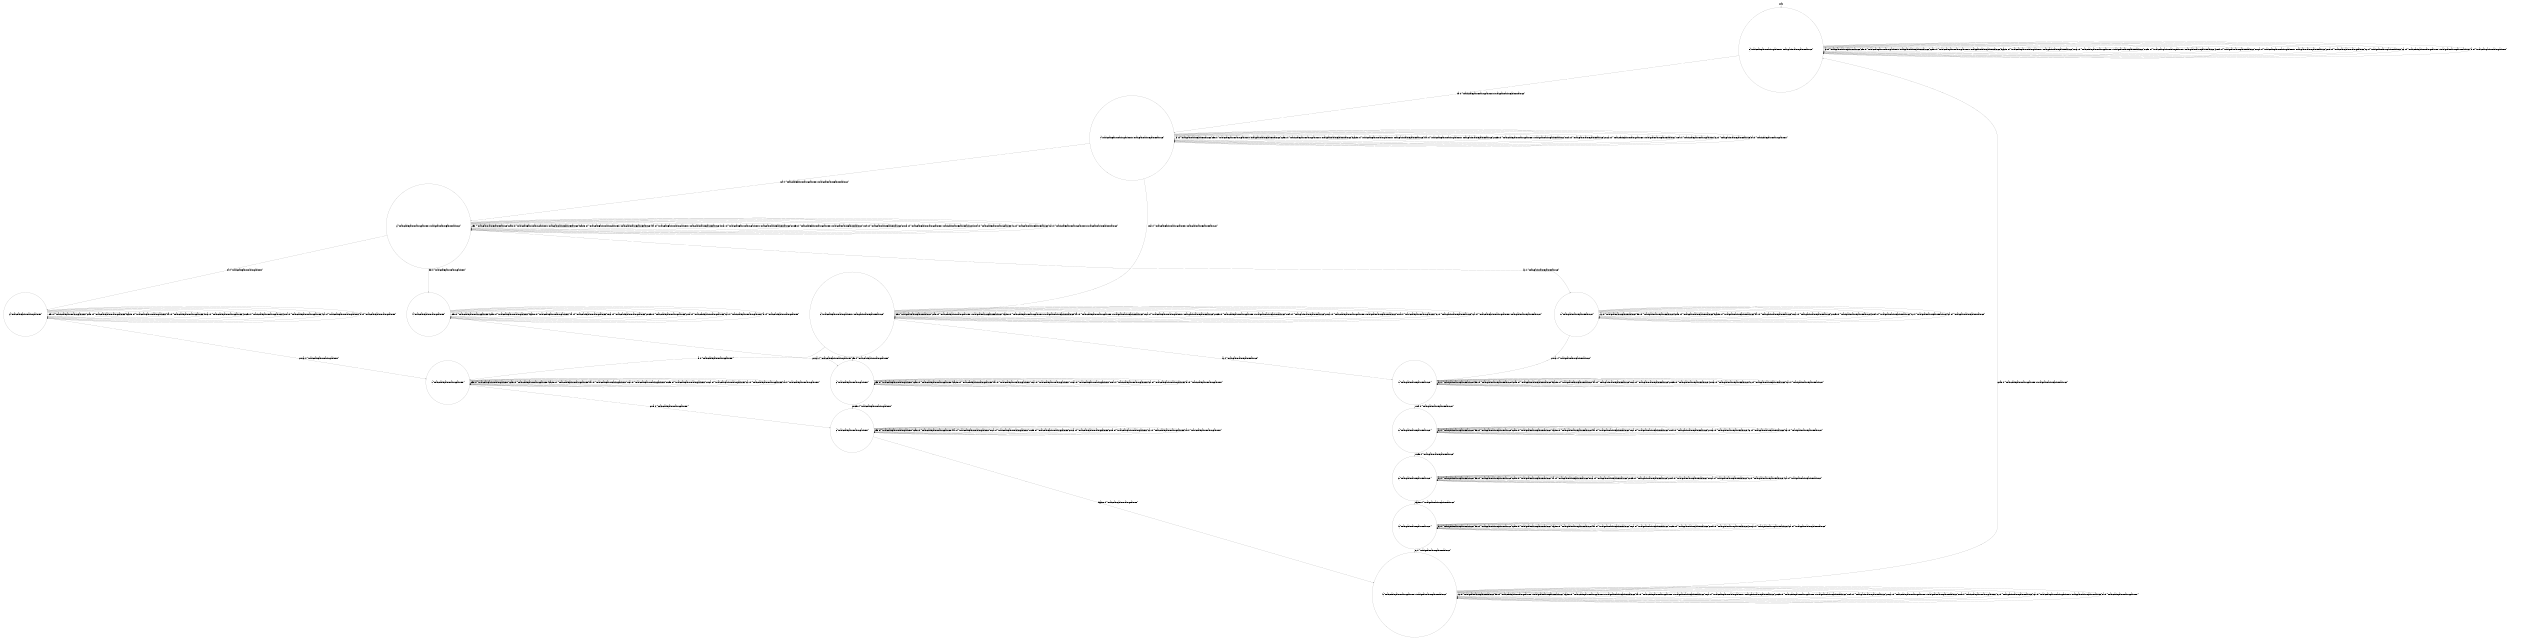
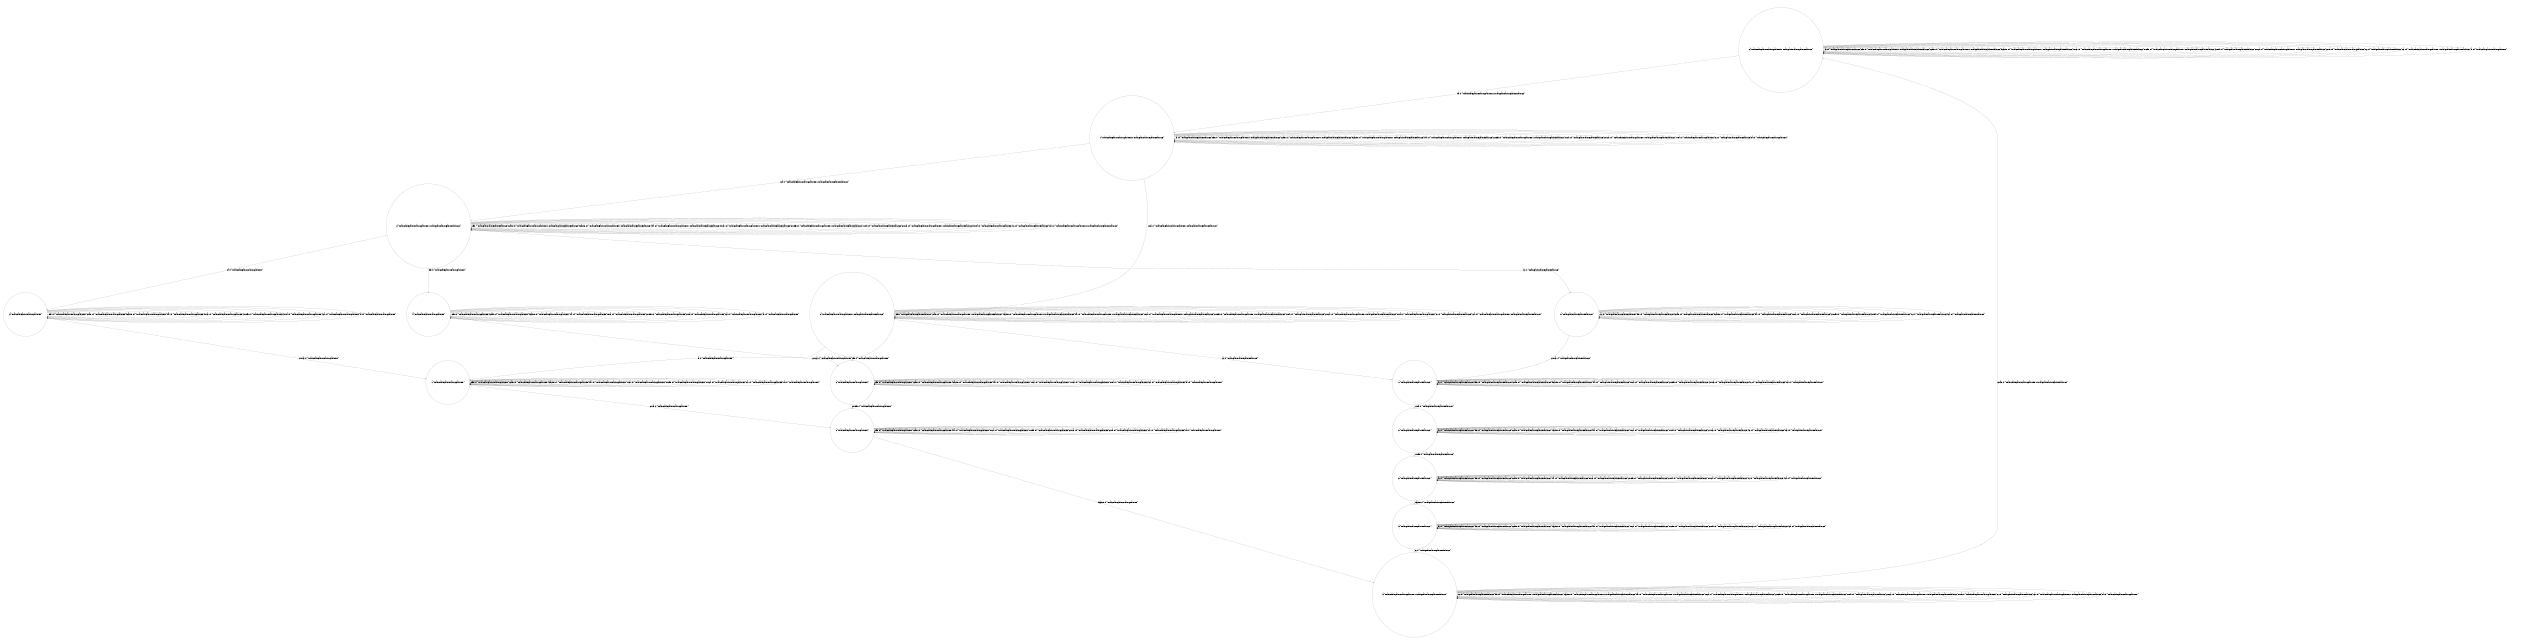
(1781, 4) -> none
